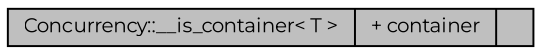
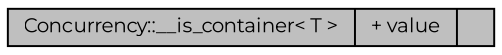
(426, 26) -> (406, 26)
